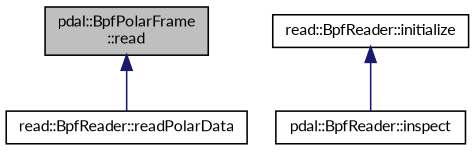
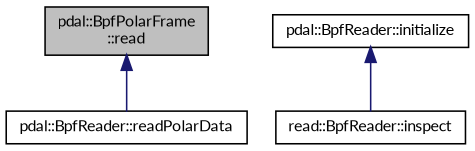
(371, 31) -> (371, 31)
(127, 127) -> (127, 127)
(371, 127) -> (371, 127)
